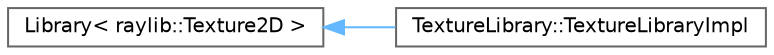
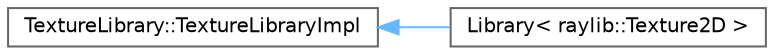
(370, 27) -> (424, 27)
